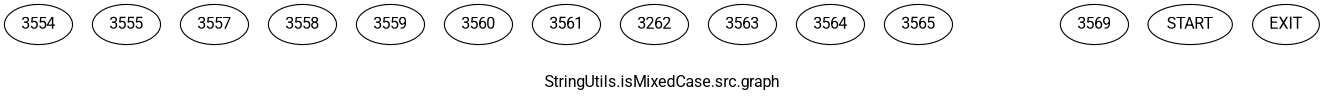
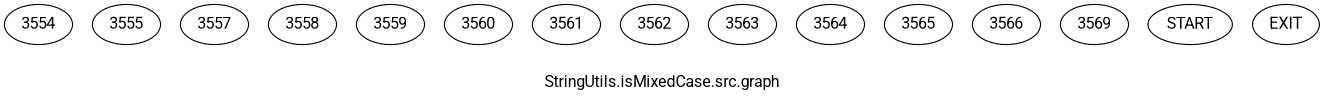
(654, 25) -> (654, 25)
none -> (1006, 25)
